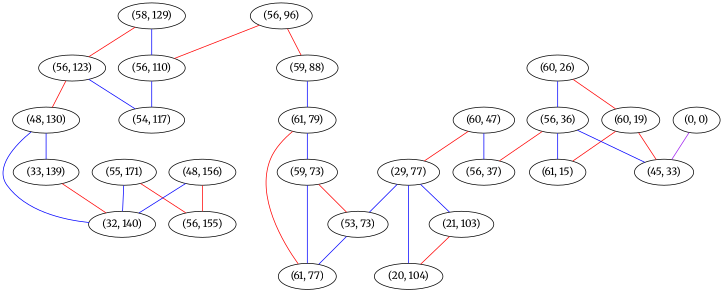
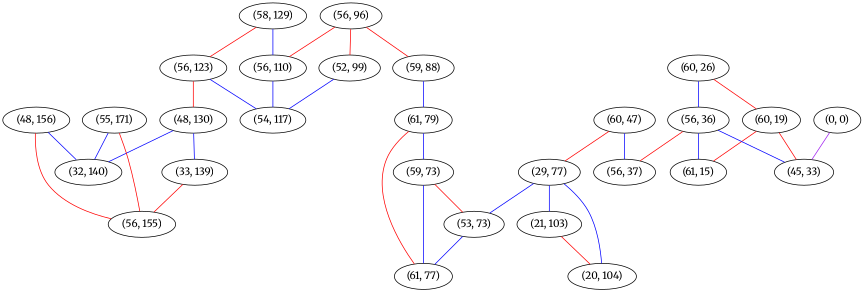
none -> (350, 68)
(84, 198) -> (168, 198)
